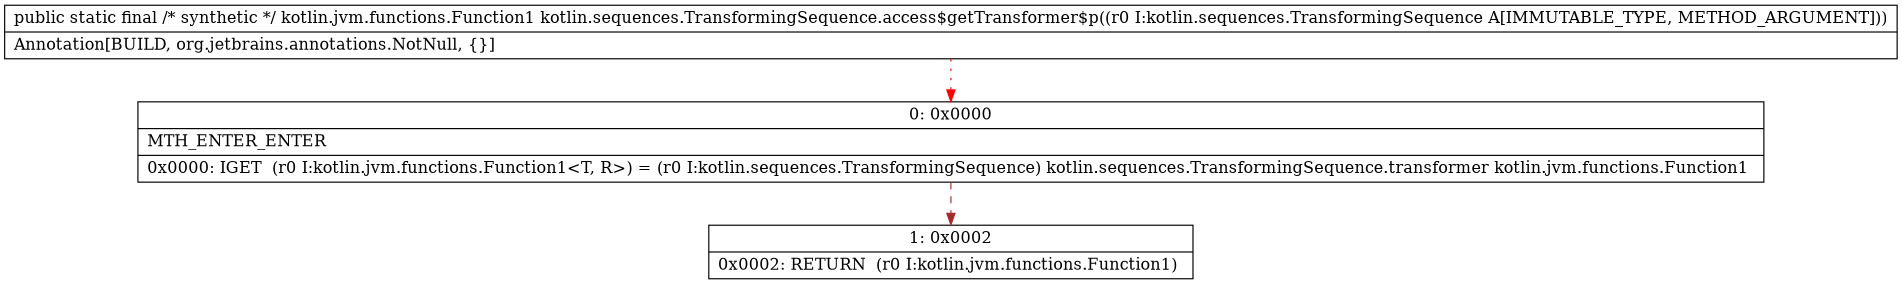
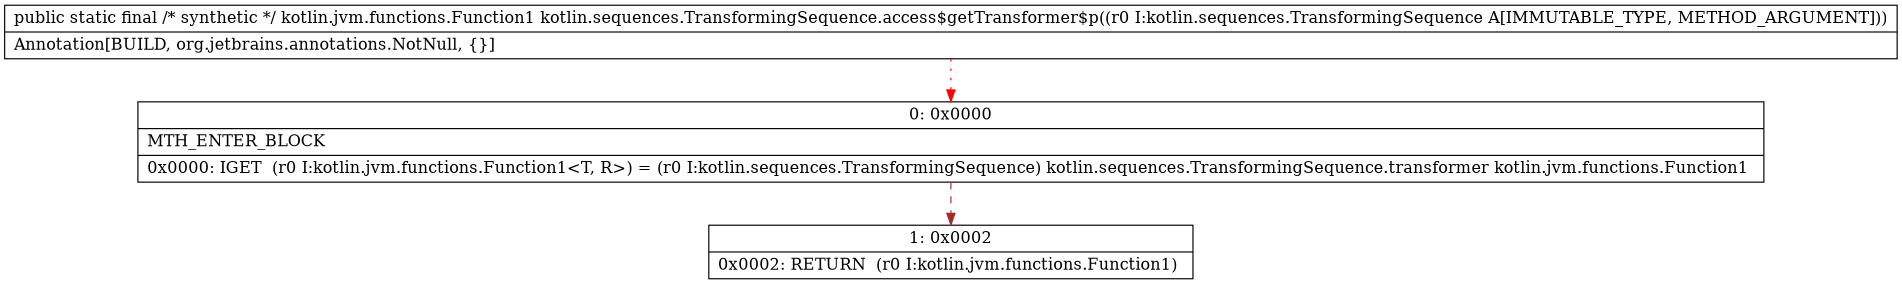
(237, 141) -> (237, 141)
